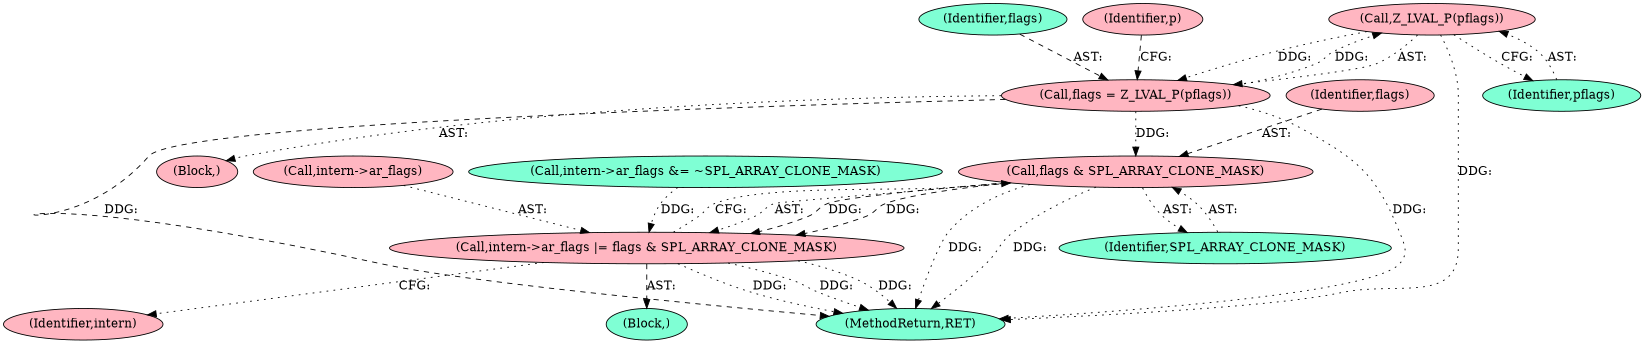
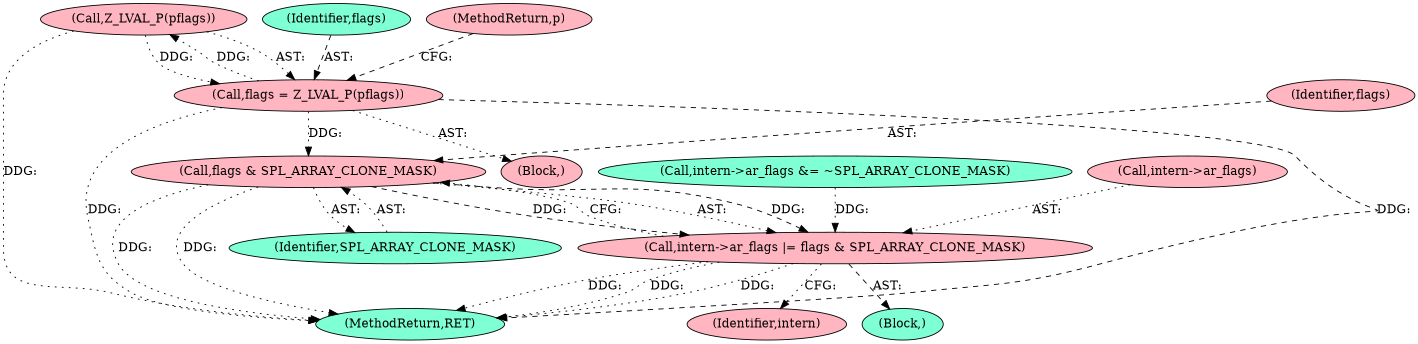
(1143, 19) -> (509, 19)
(1562, 96) -> none
